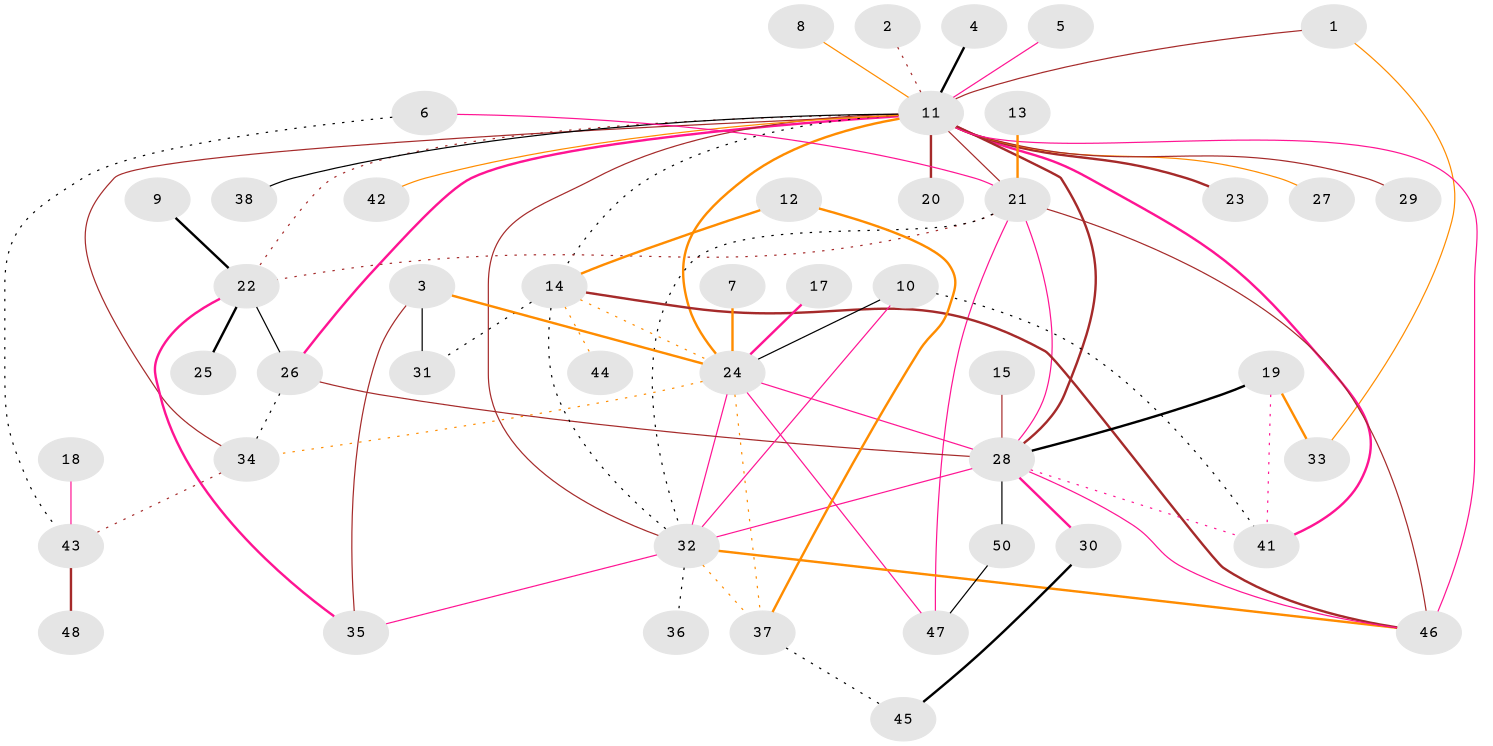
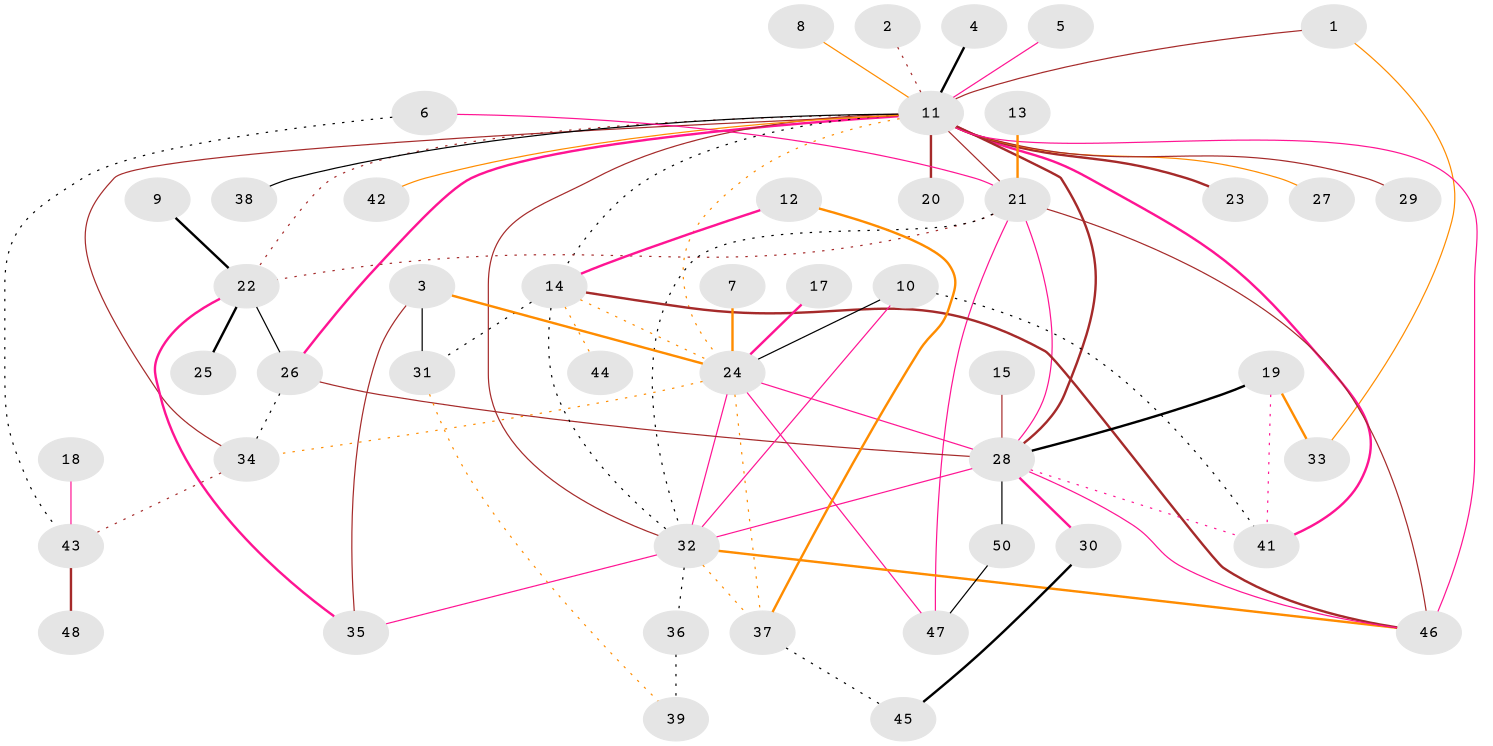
(730, 191) -> (730, 191)
(670, 241) -> (670, 241)
none -> (676, 719)
